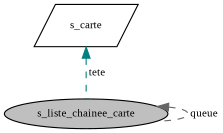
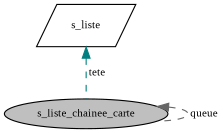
(86, 26) -> (86, 26)
